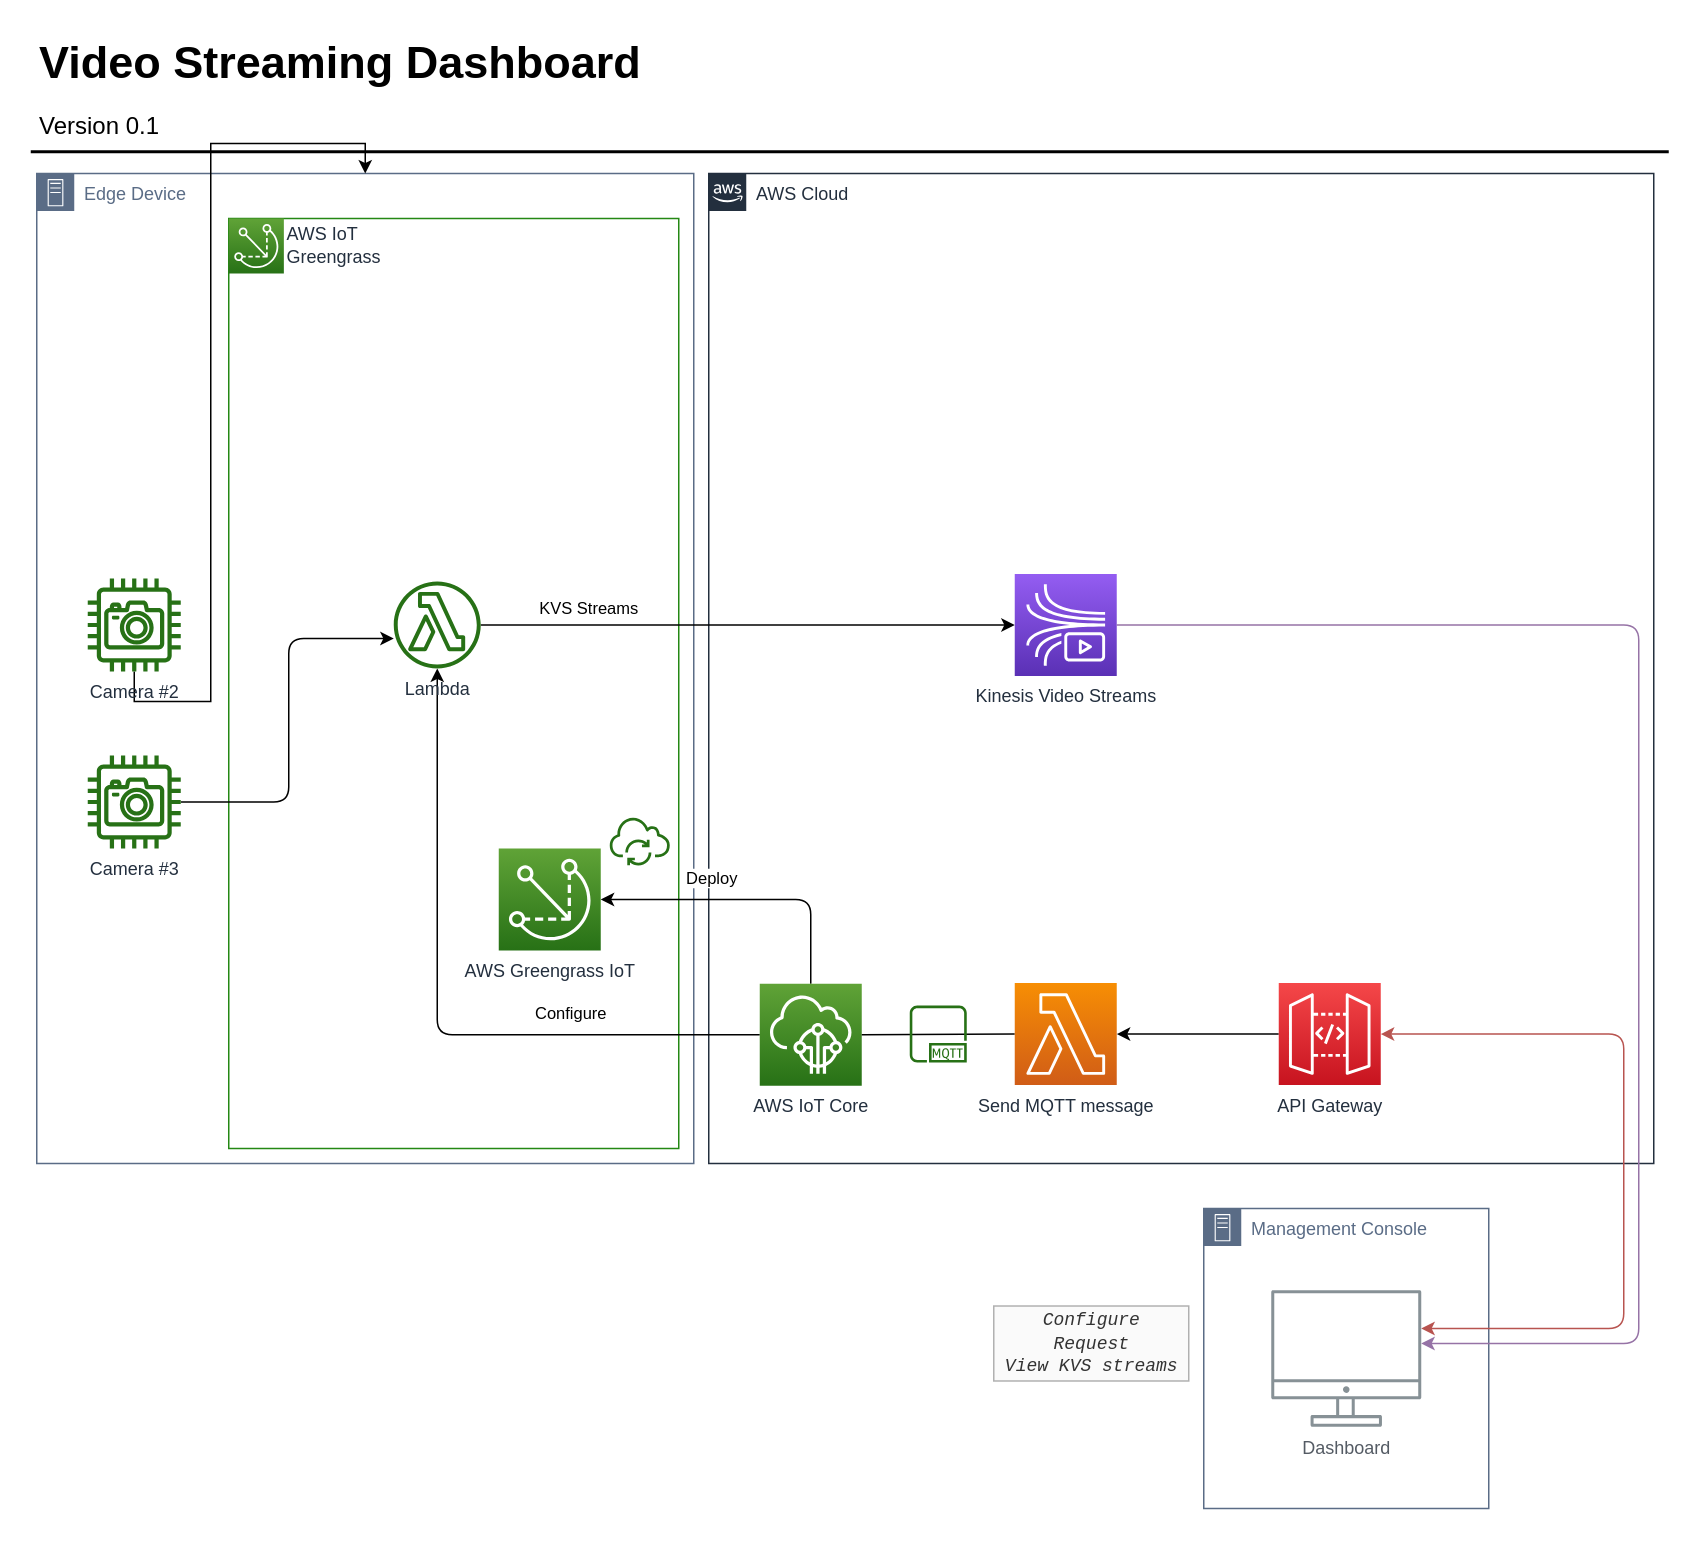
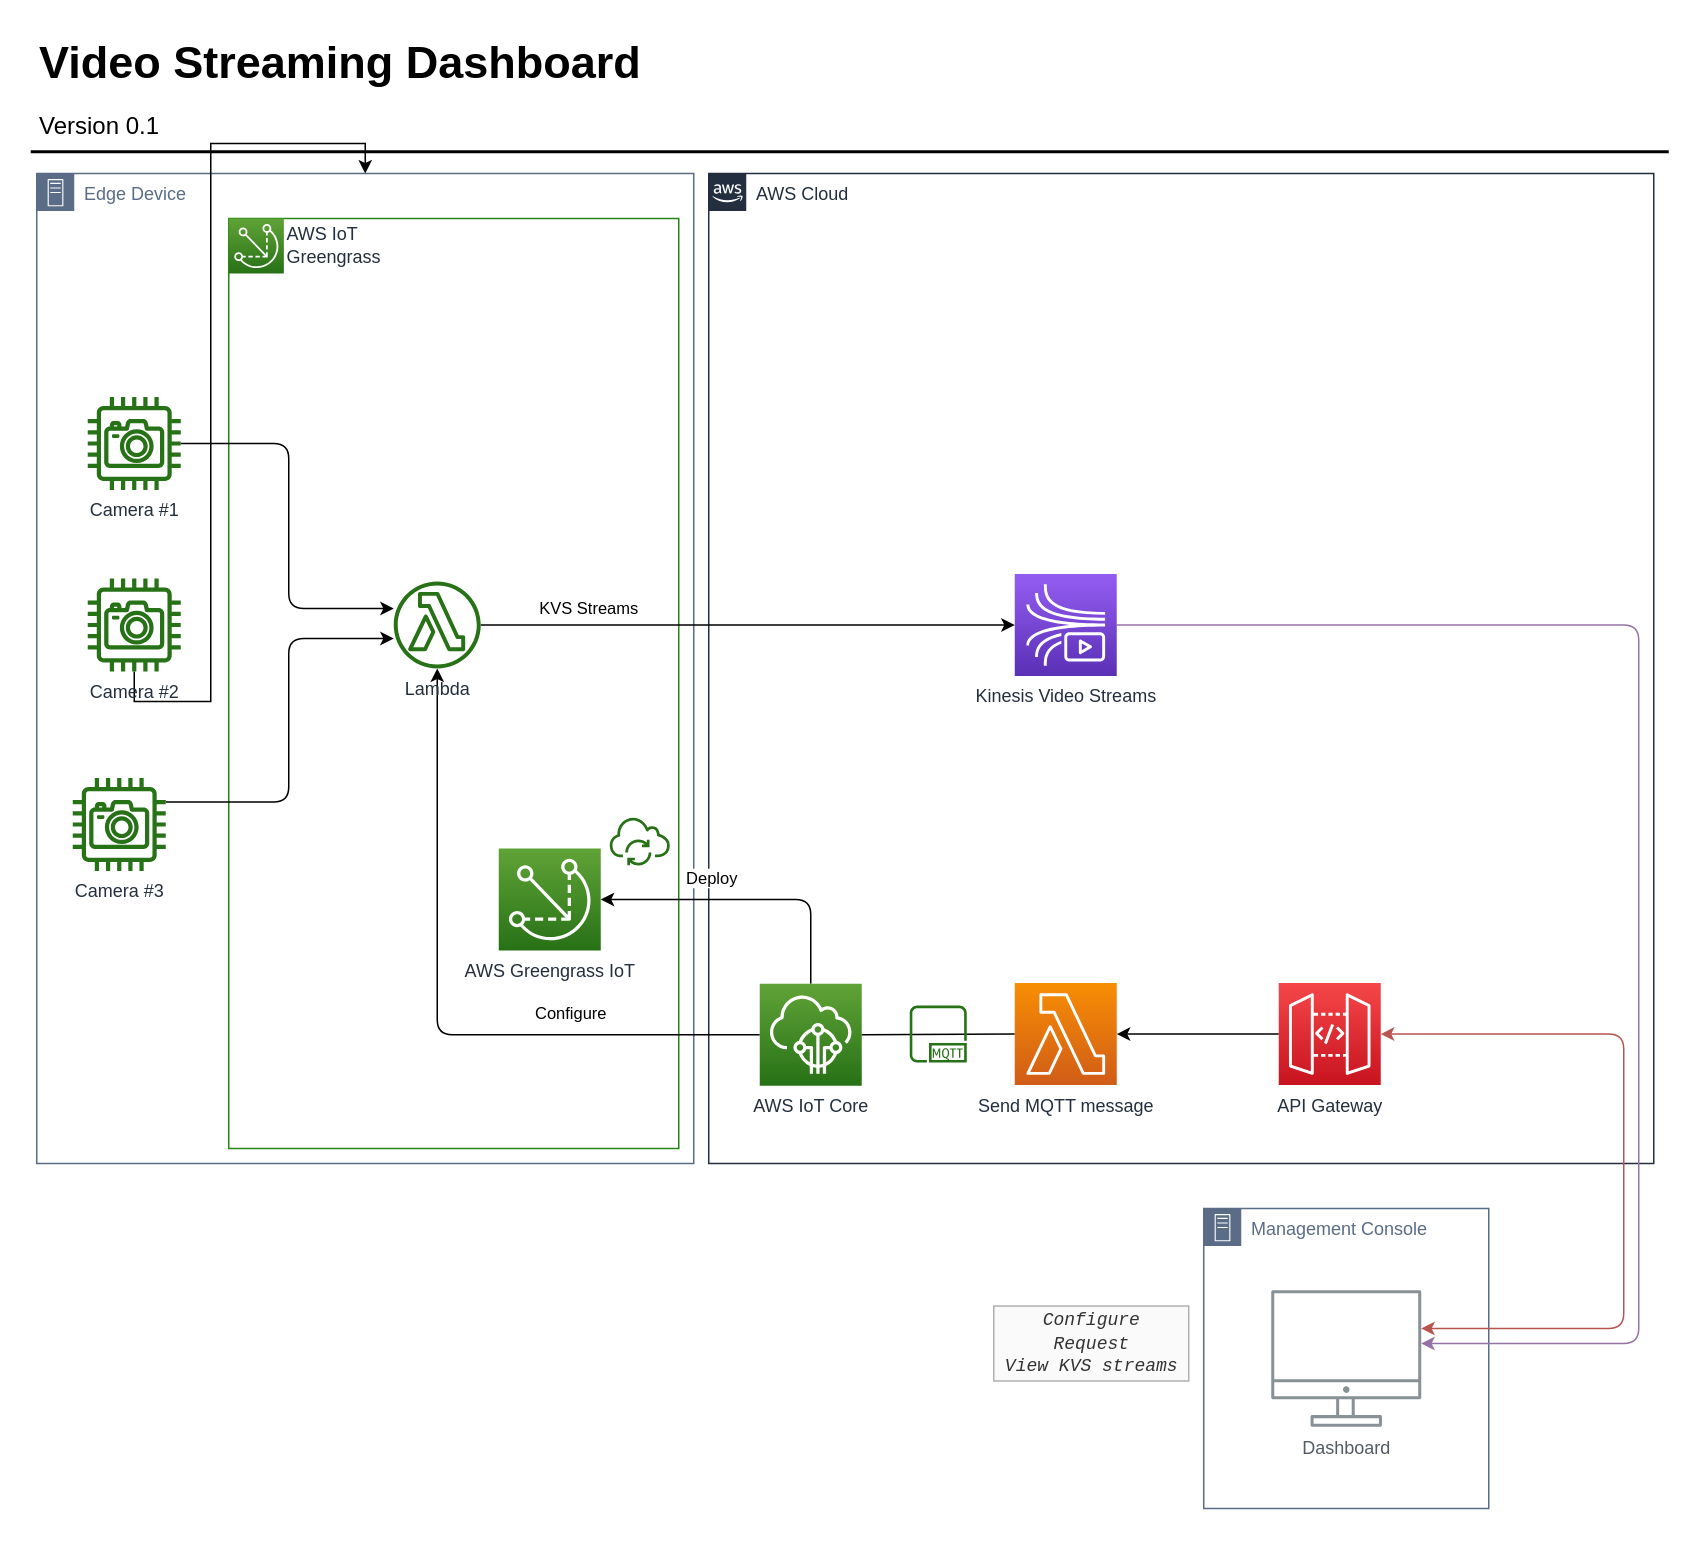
none -> (134, 443)
none -> (289, 519)
(134, 802) -> (119, 824)
